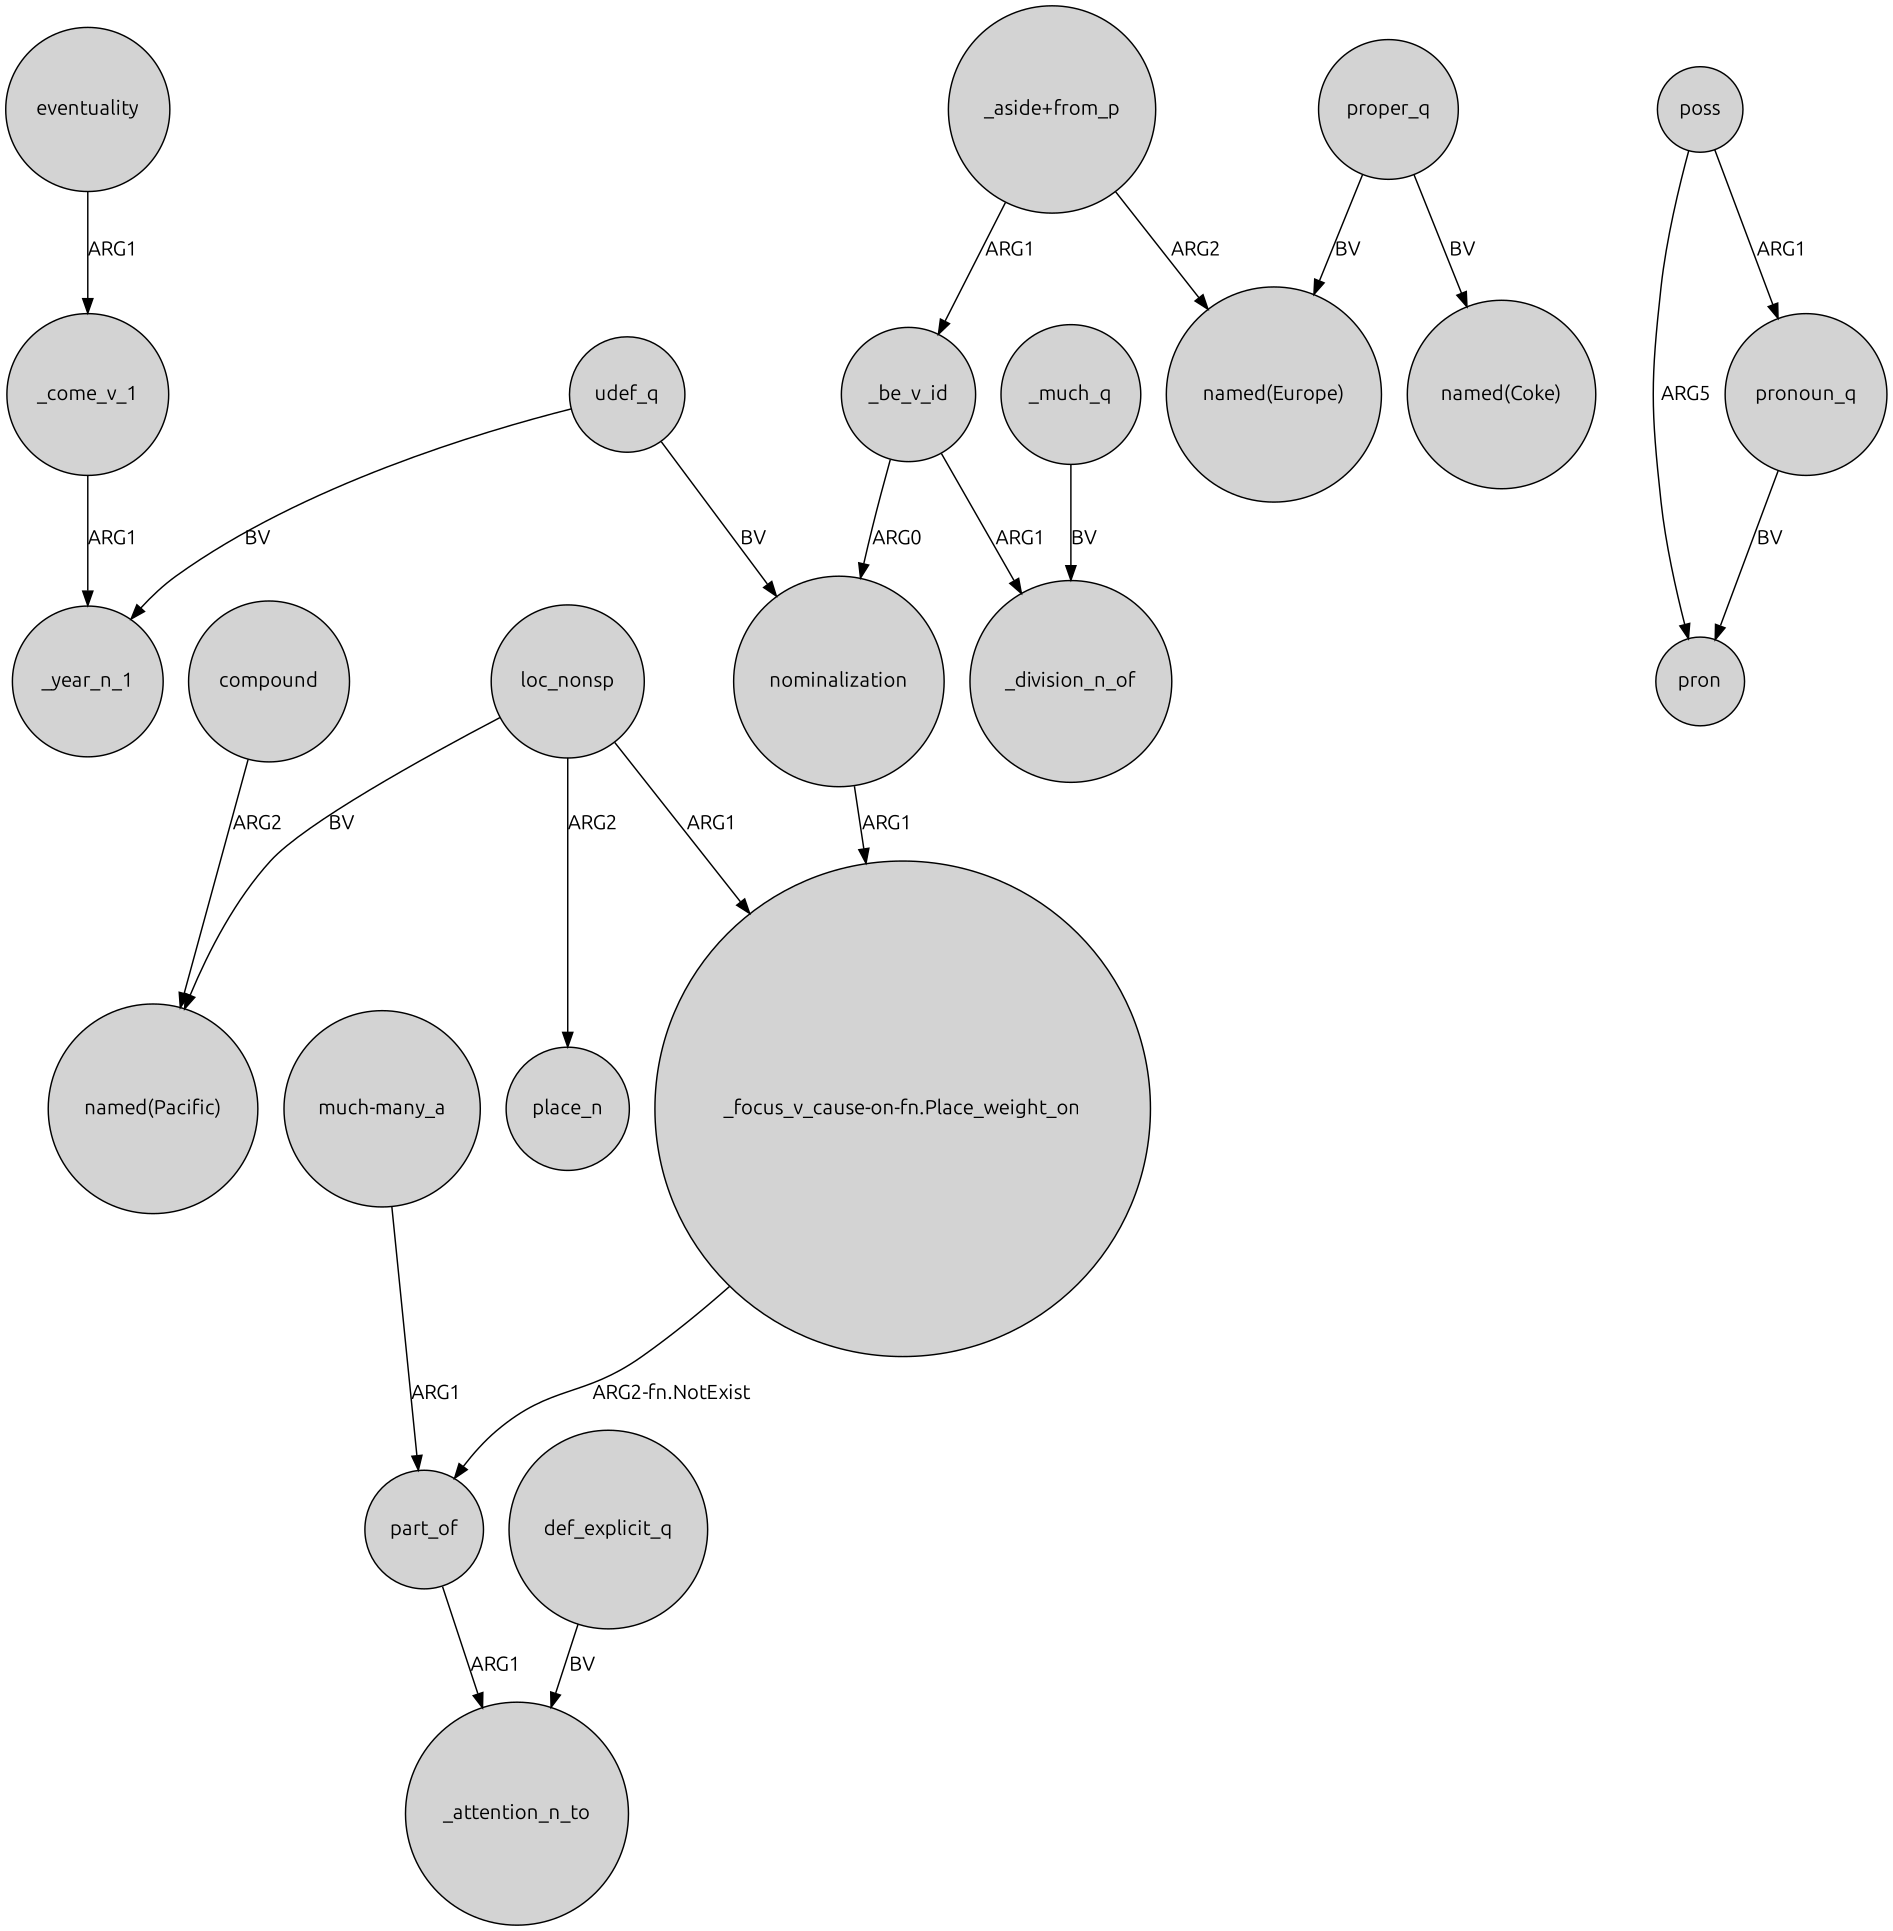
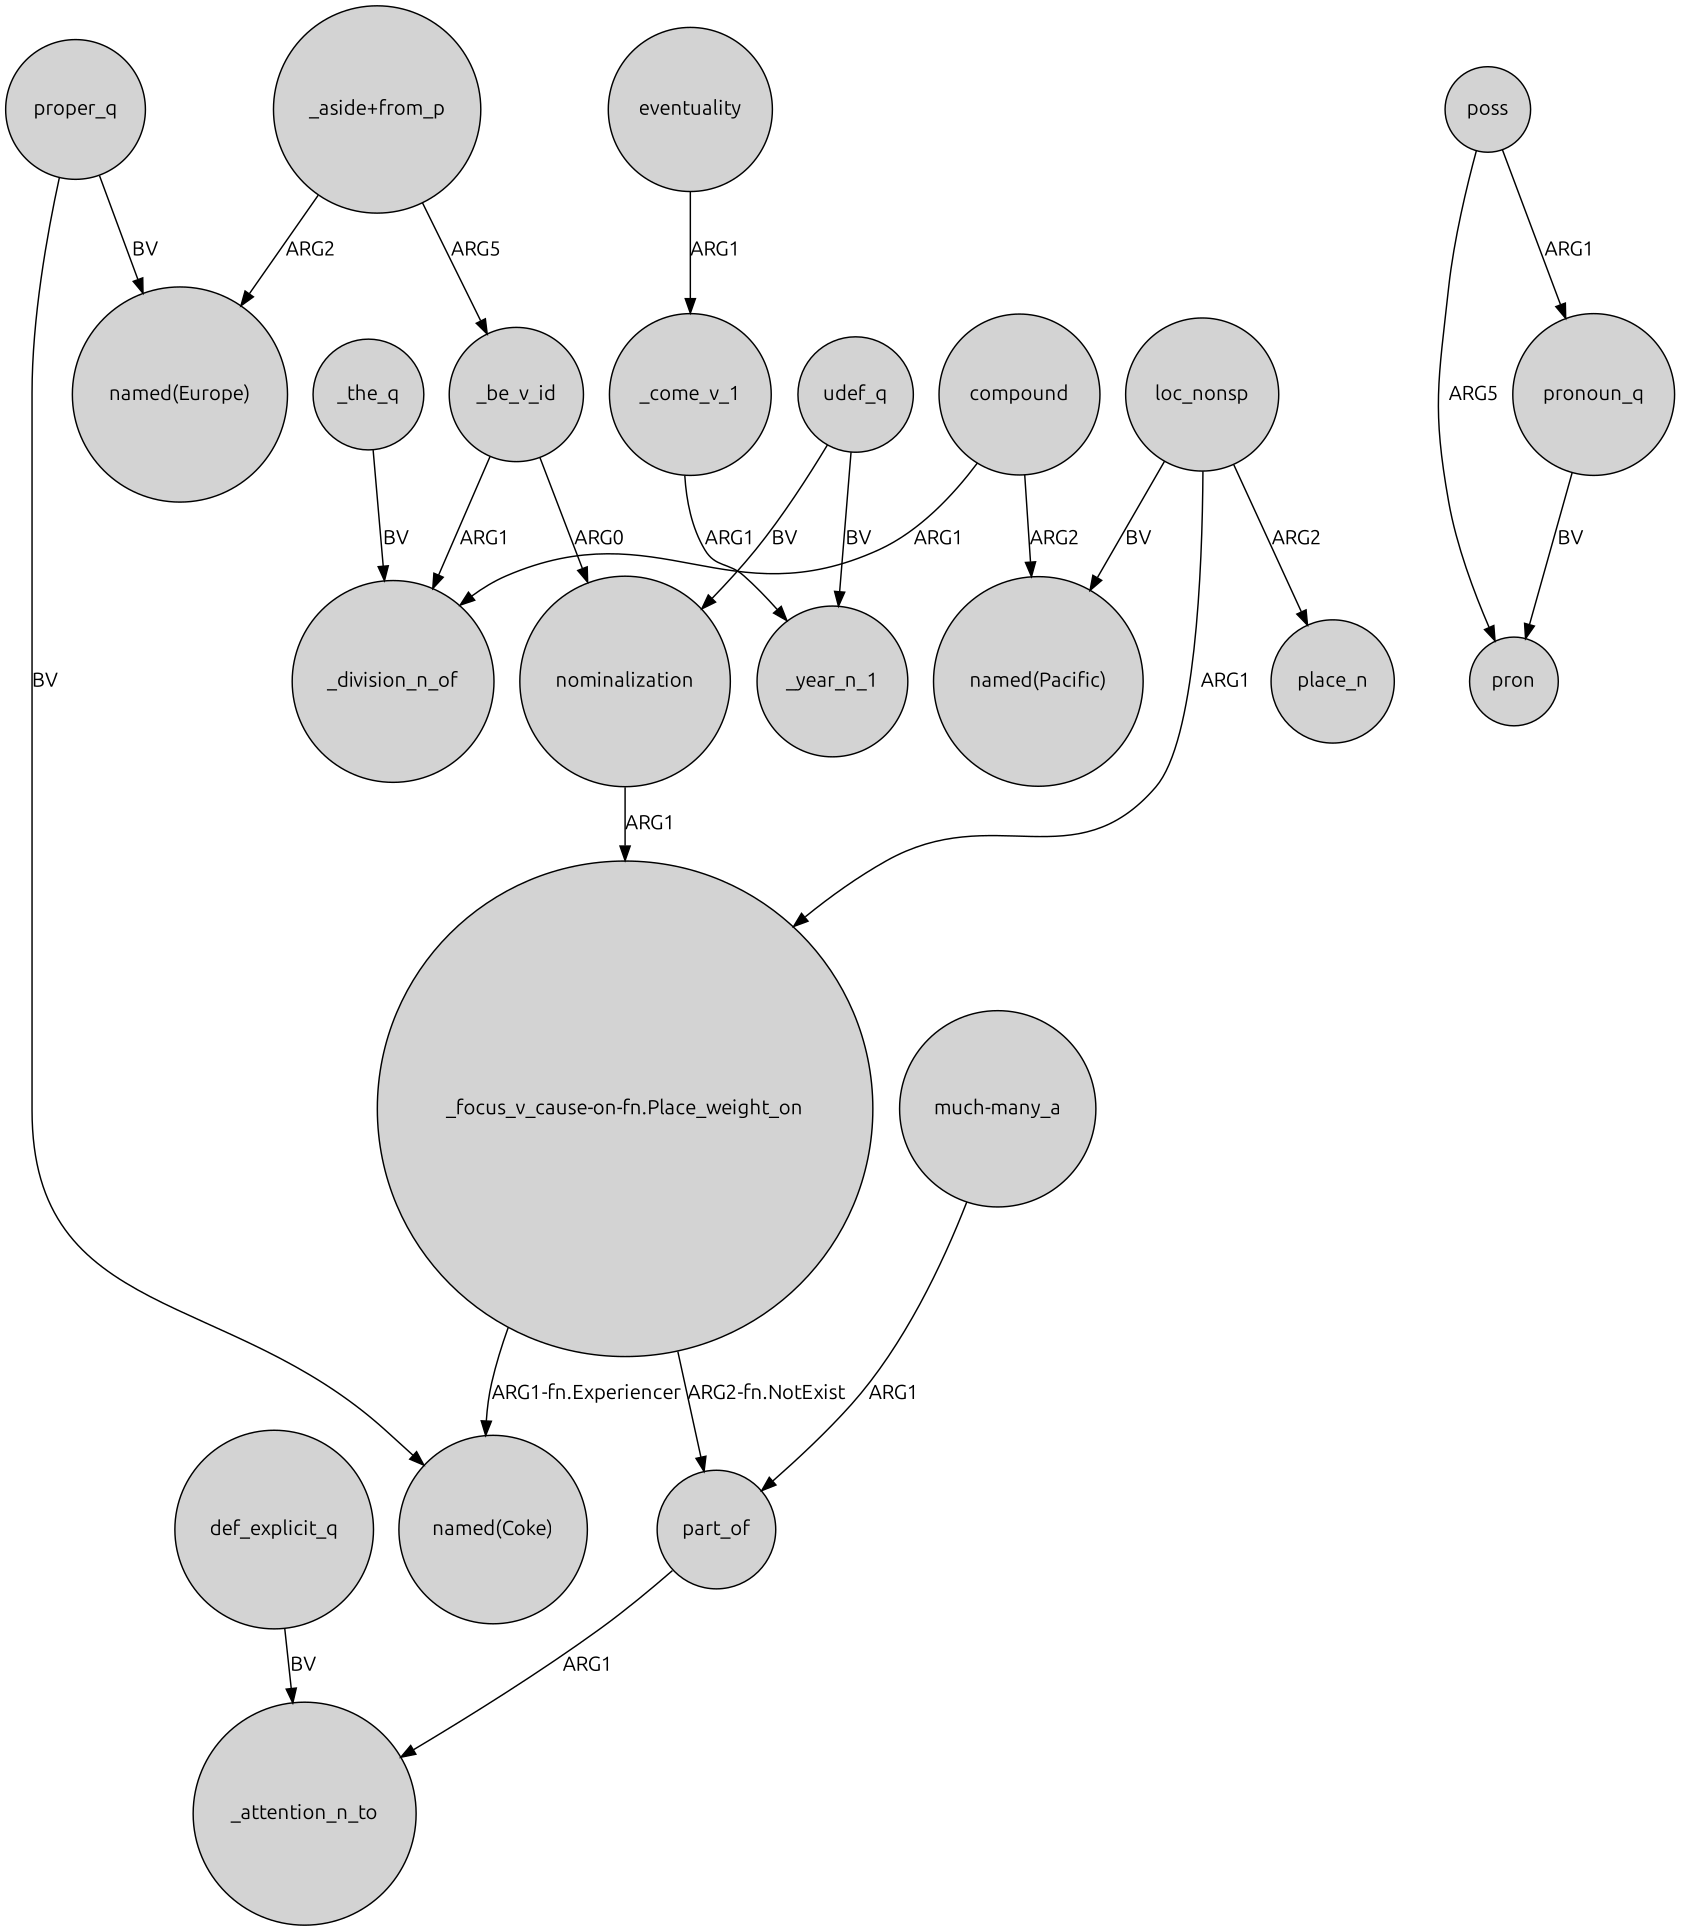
(1011, 250) -> (476, 250)
(1071, 395) -> (368, 395)
none -> (766, 573)
none -> (494, 1374)
